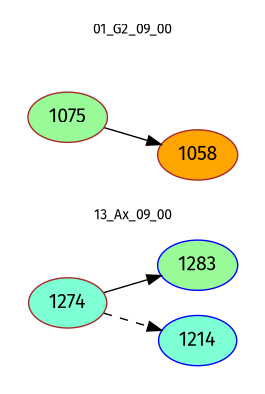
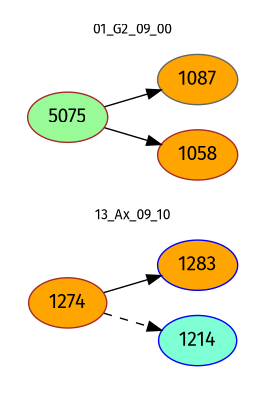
none -> (198, 80)
(68, 117) -> (68, 117)
(133, 216) -> (133, 216)
(198, 265) -> (198, 265)
(68, 303) -> (68, 303)
